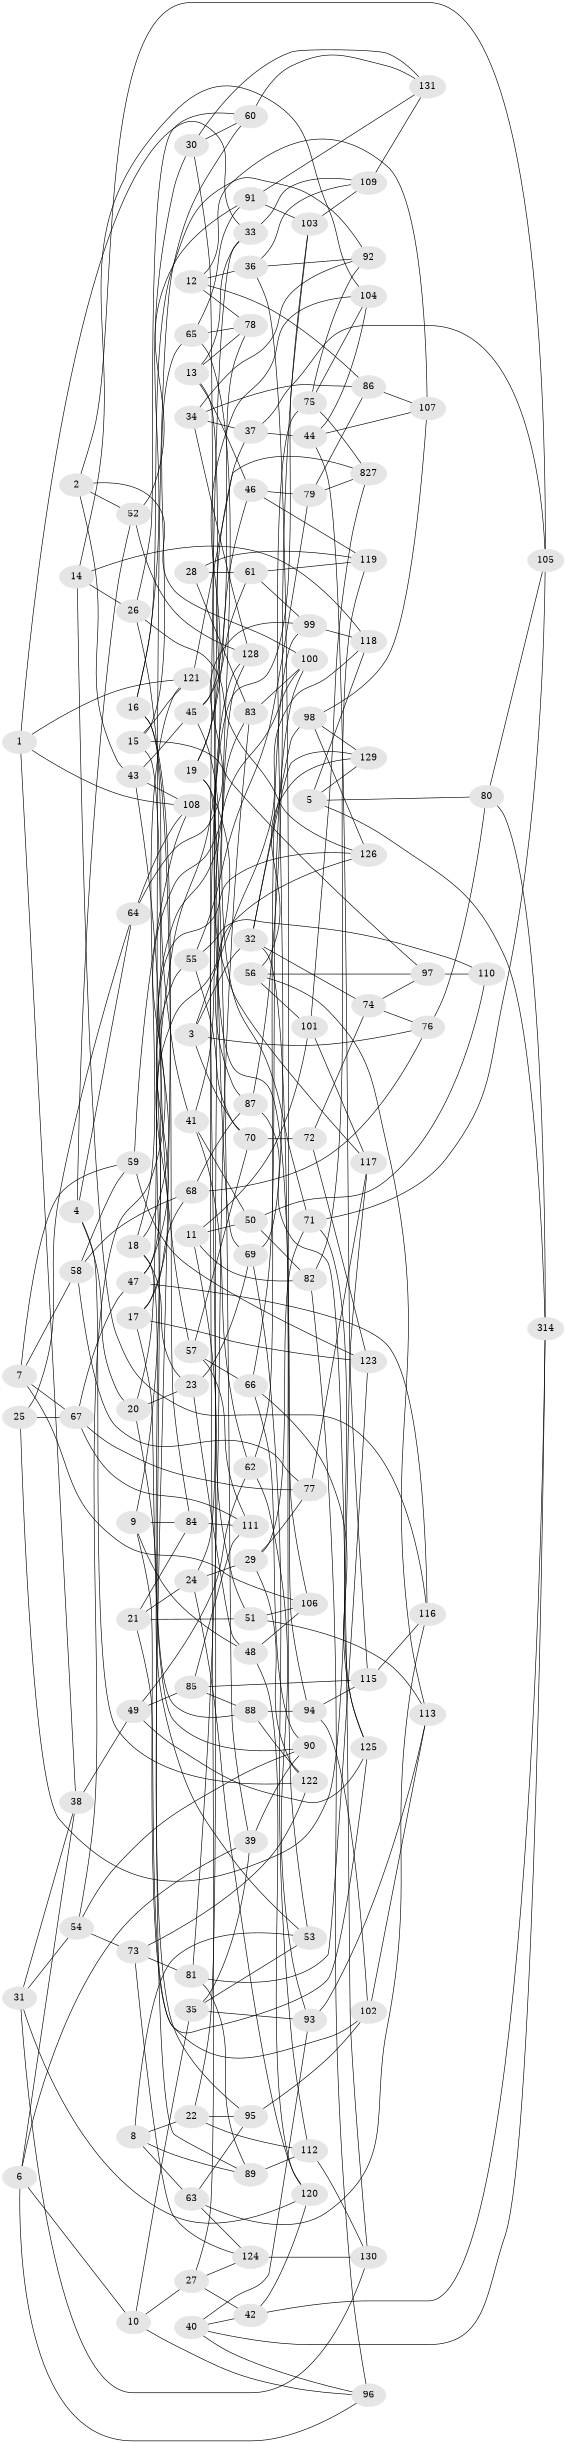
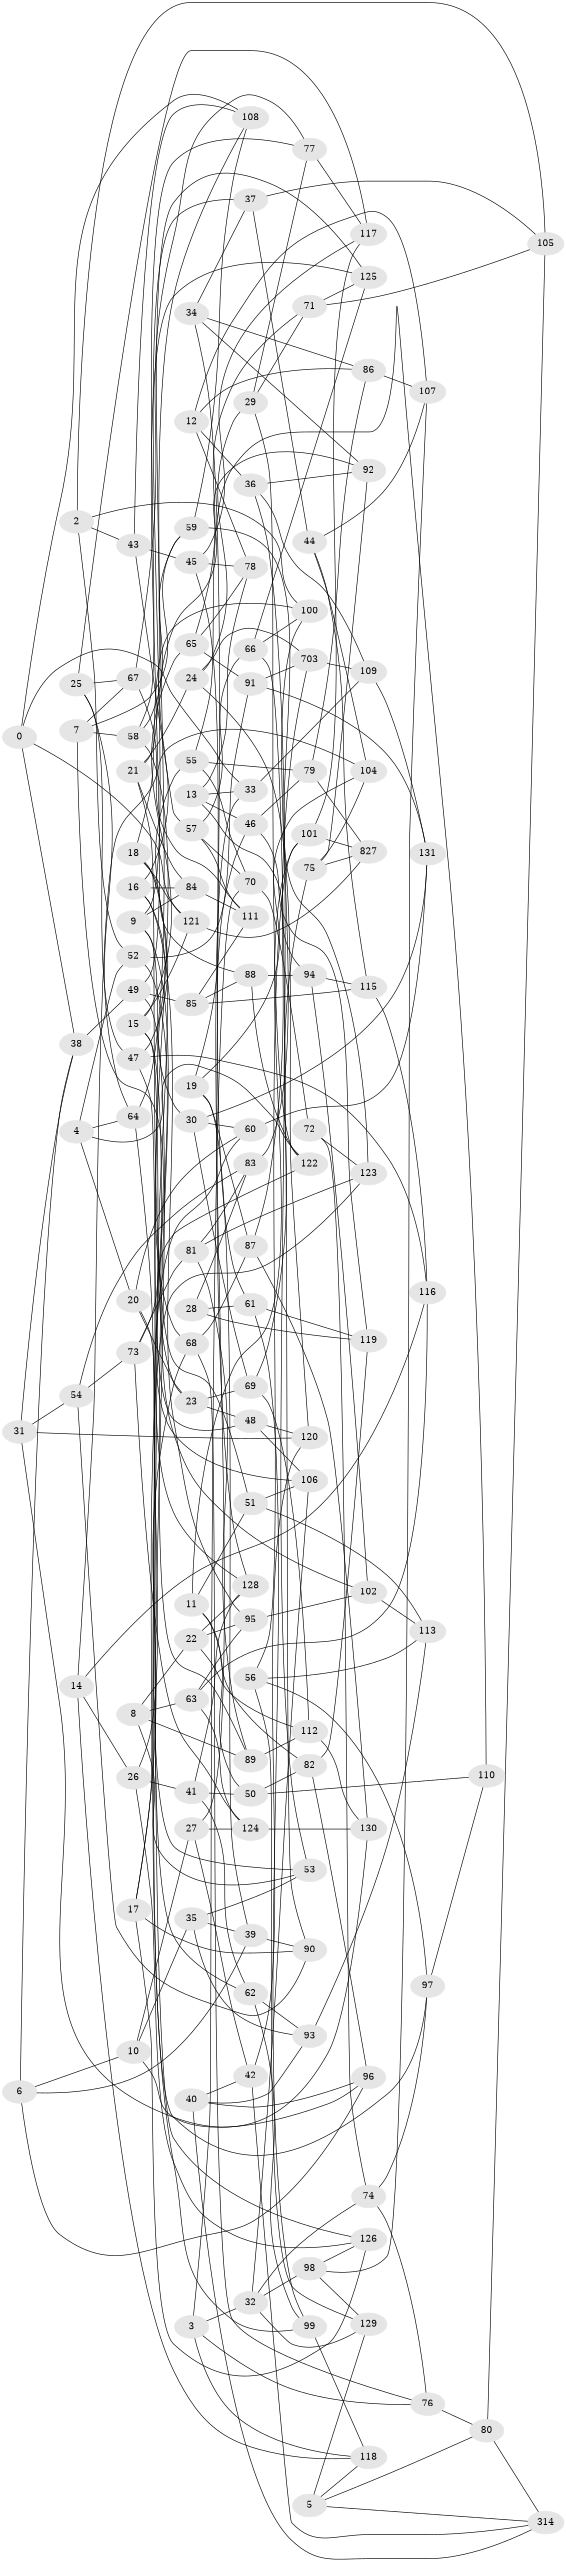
(310, 224) -> (310, 660)
(20, 742) -> (20, 737)
(88, 1370) -> (102, 900)
